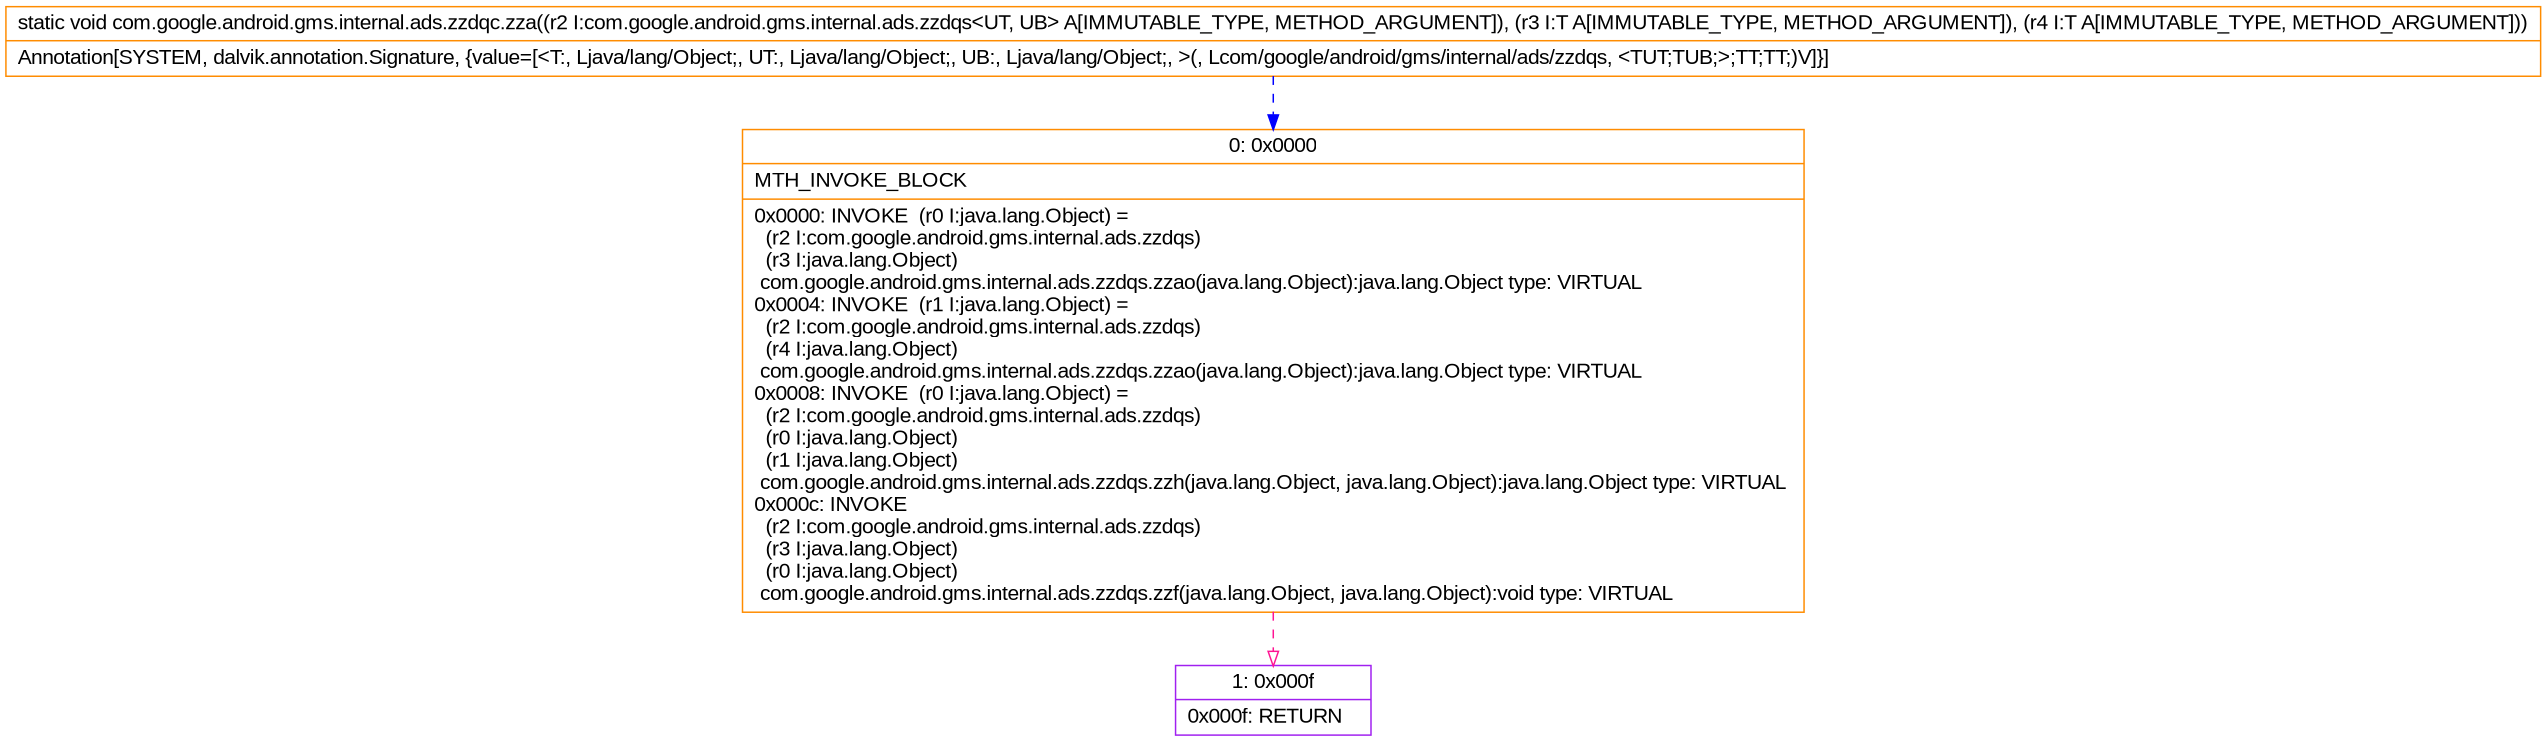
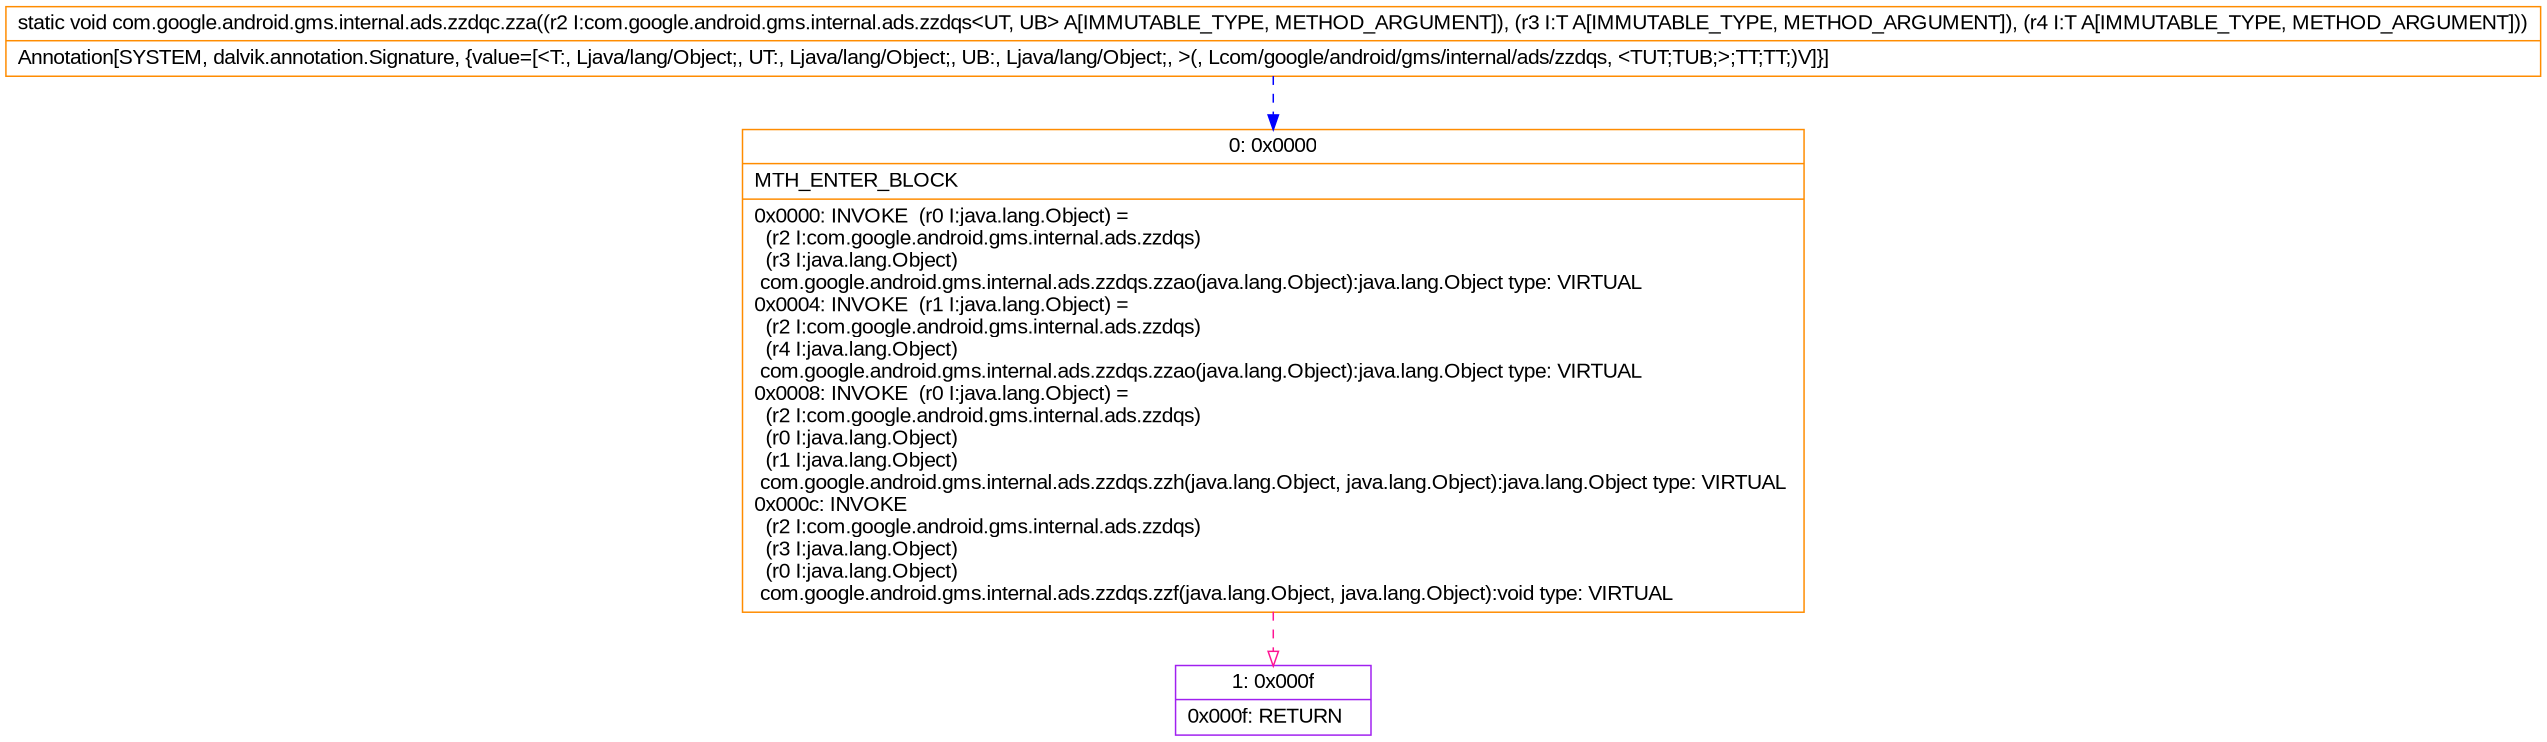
(861, 181) -> (857, 181)
